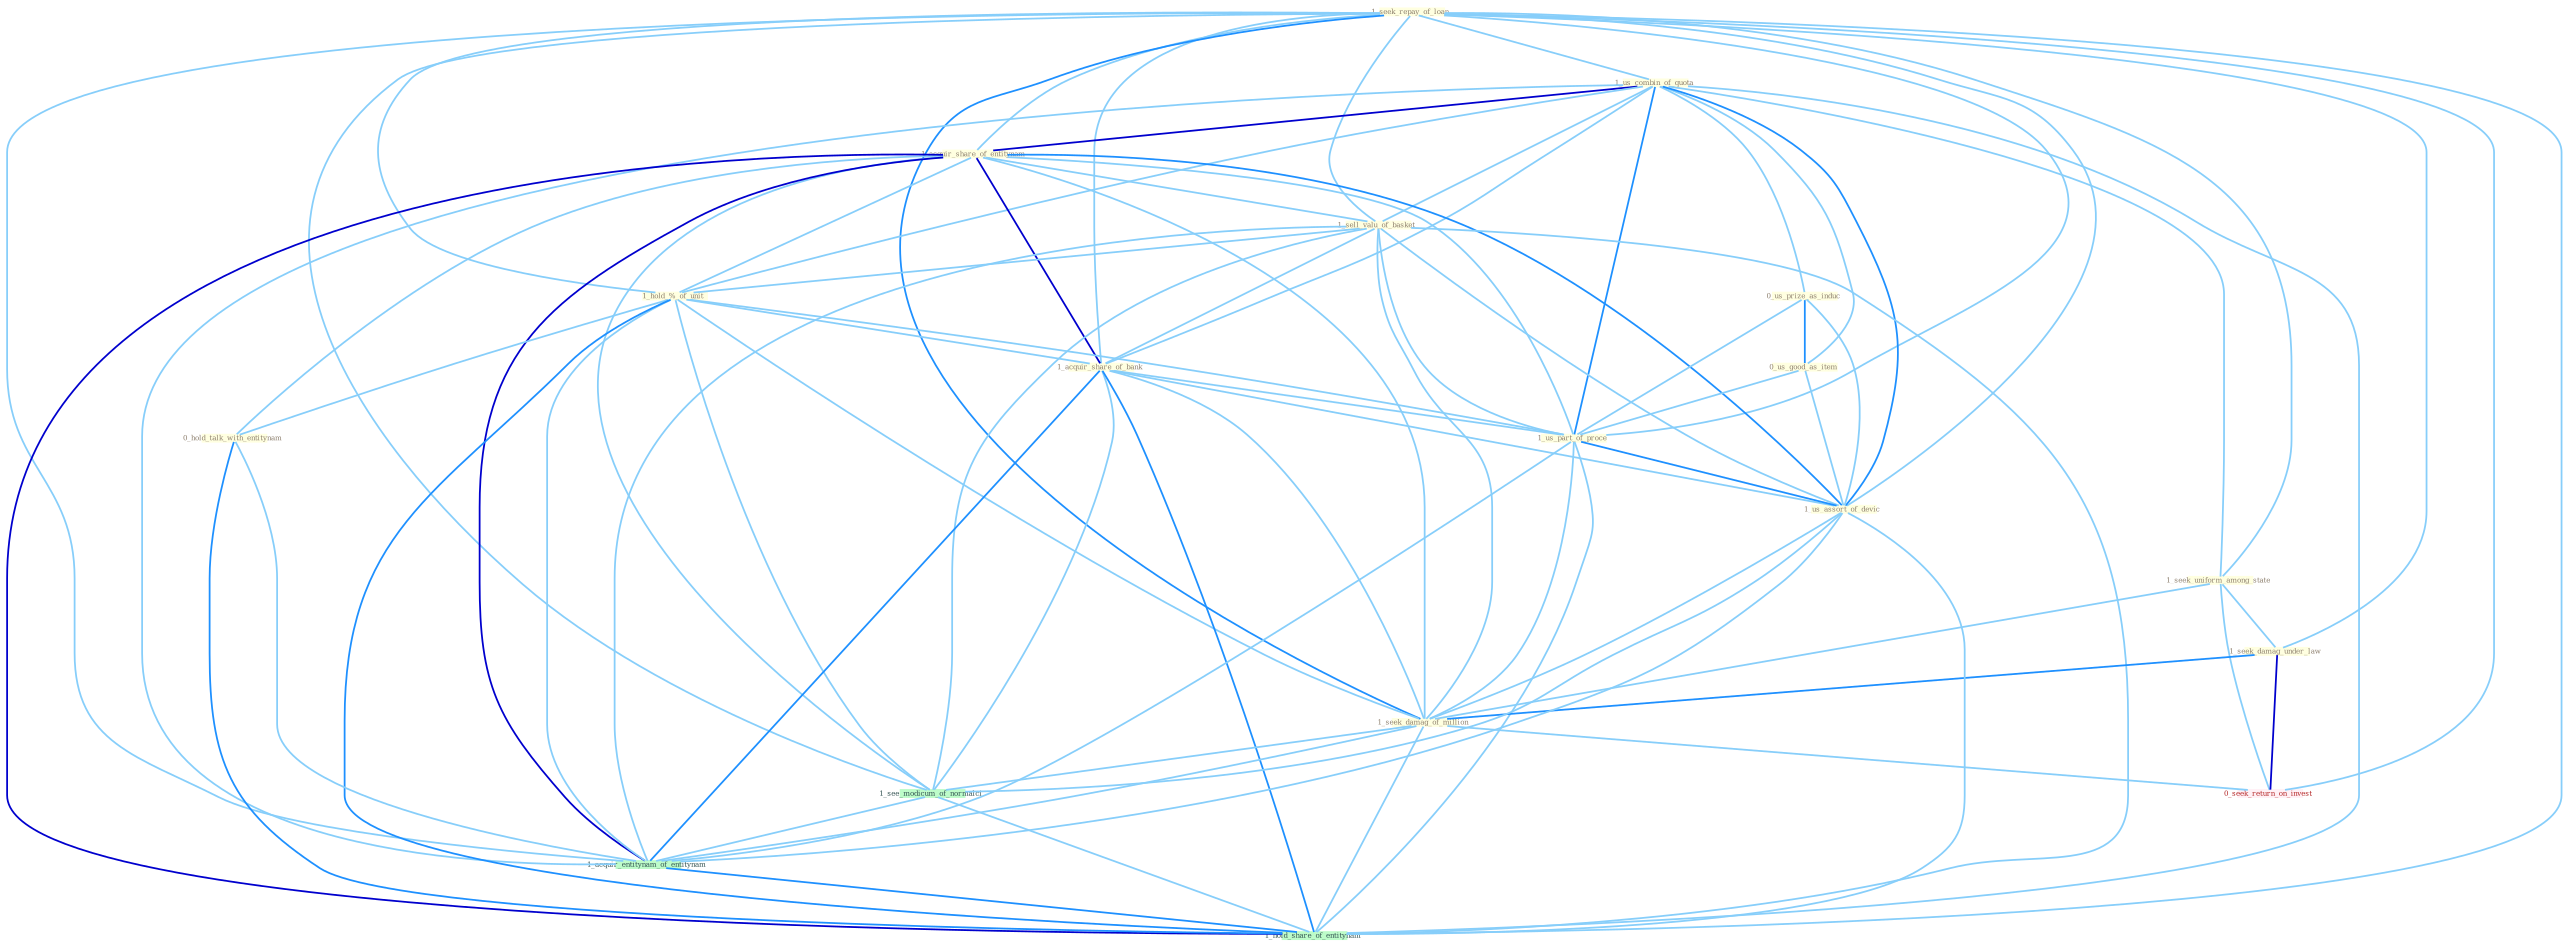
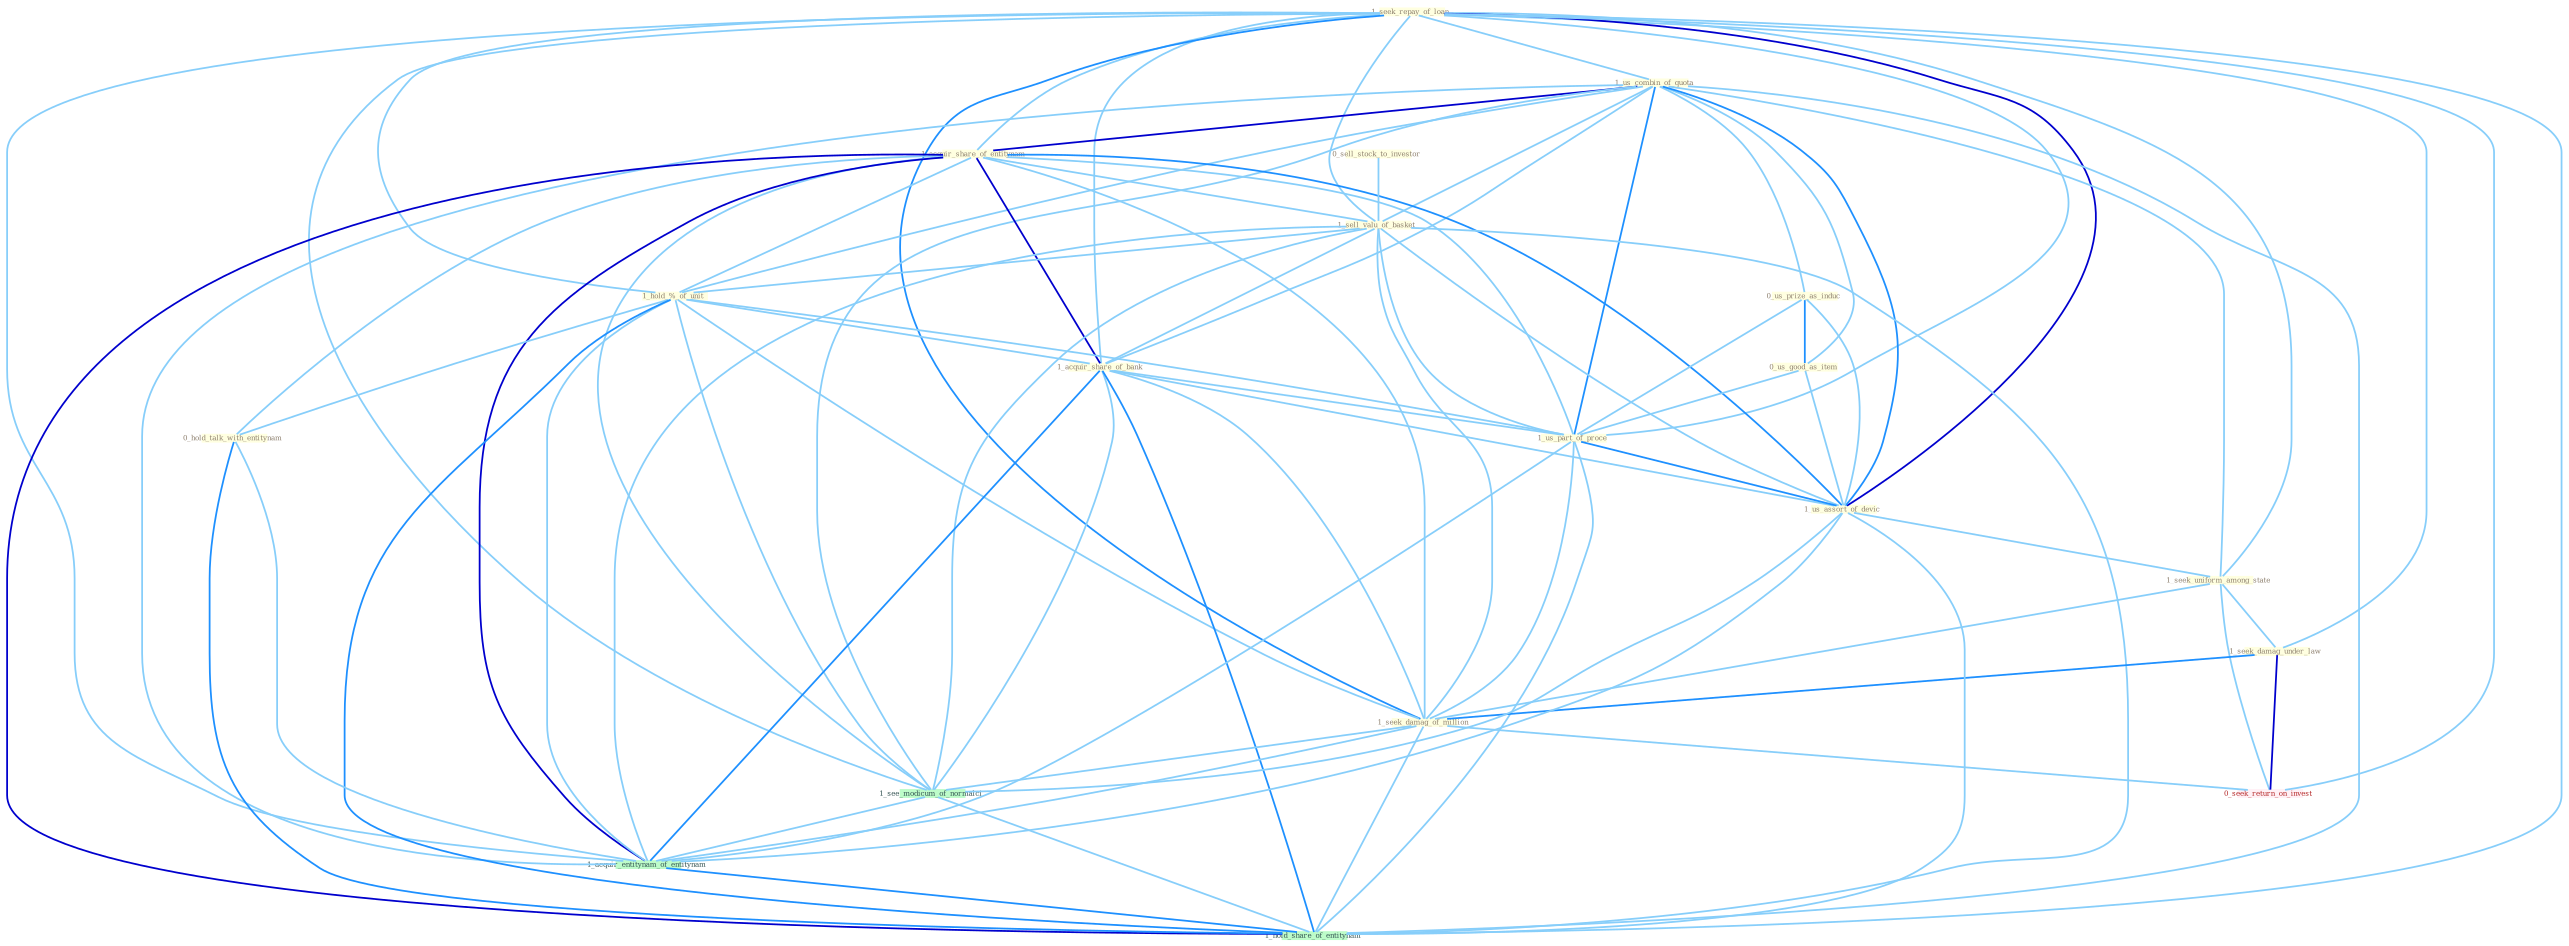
(2046, 121) -> (2046, 121)
none -> (1378, 154)
none -> (983, 229)
(1641, 627) -> (2032, 545)
